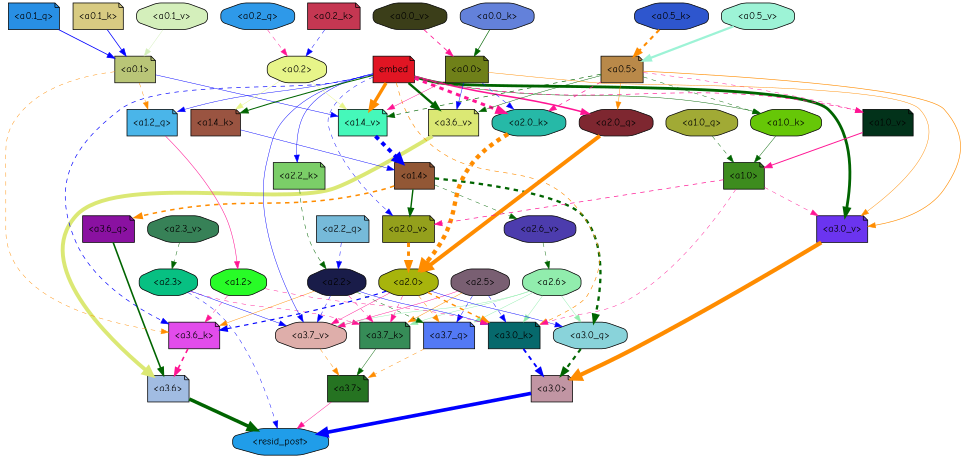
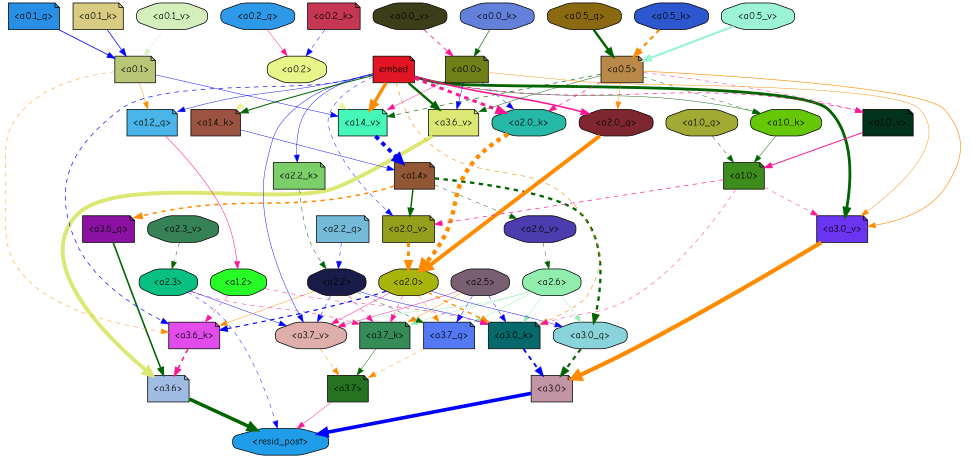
none -> (584, 16)
(275, 40) -> (275, 40)
(142, 93) -> (142, 93)
